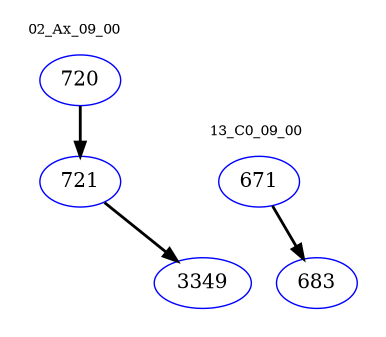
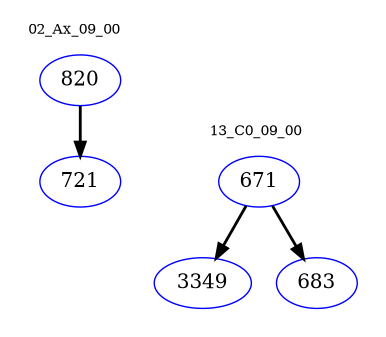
(80, 80) -> (80, 80)
(135, 227) -> (235, 226)
